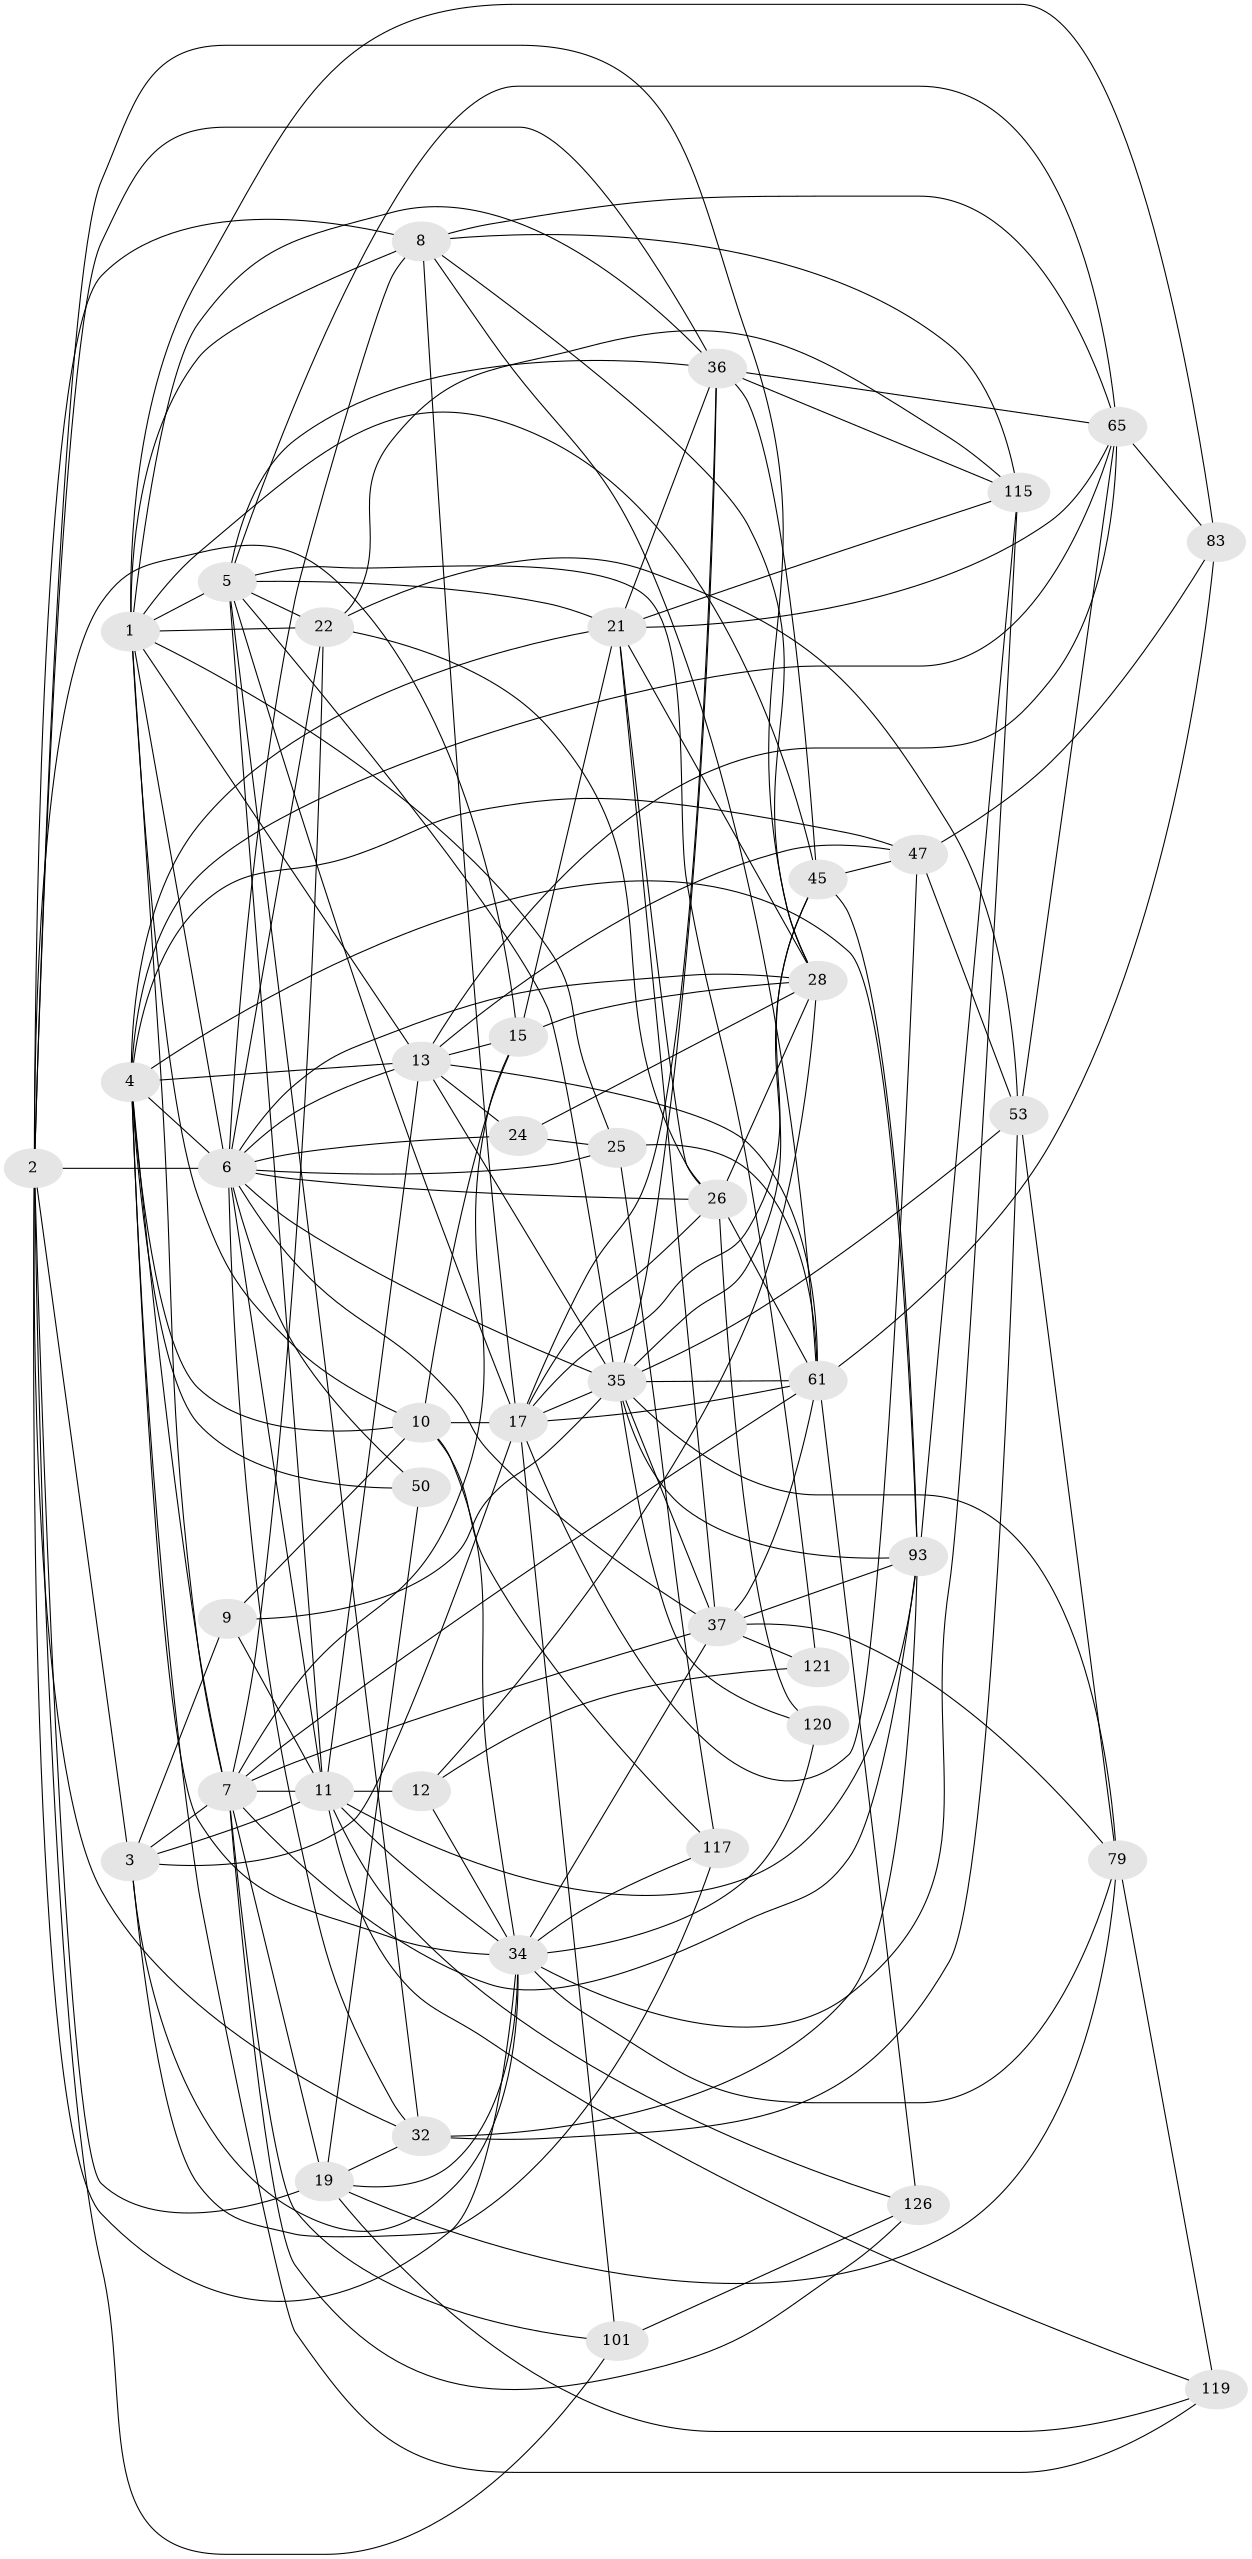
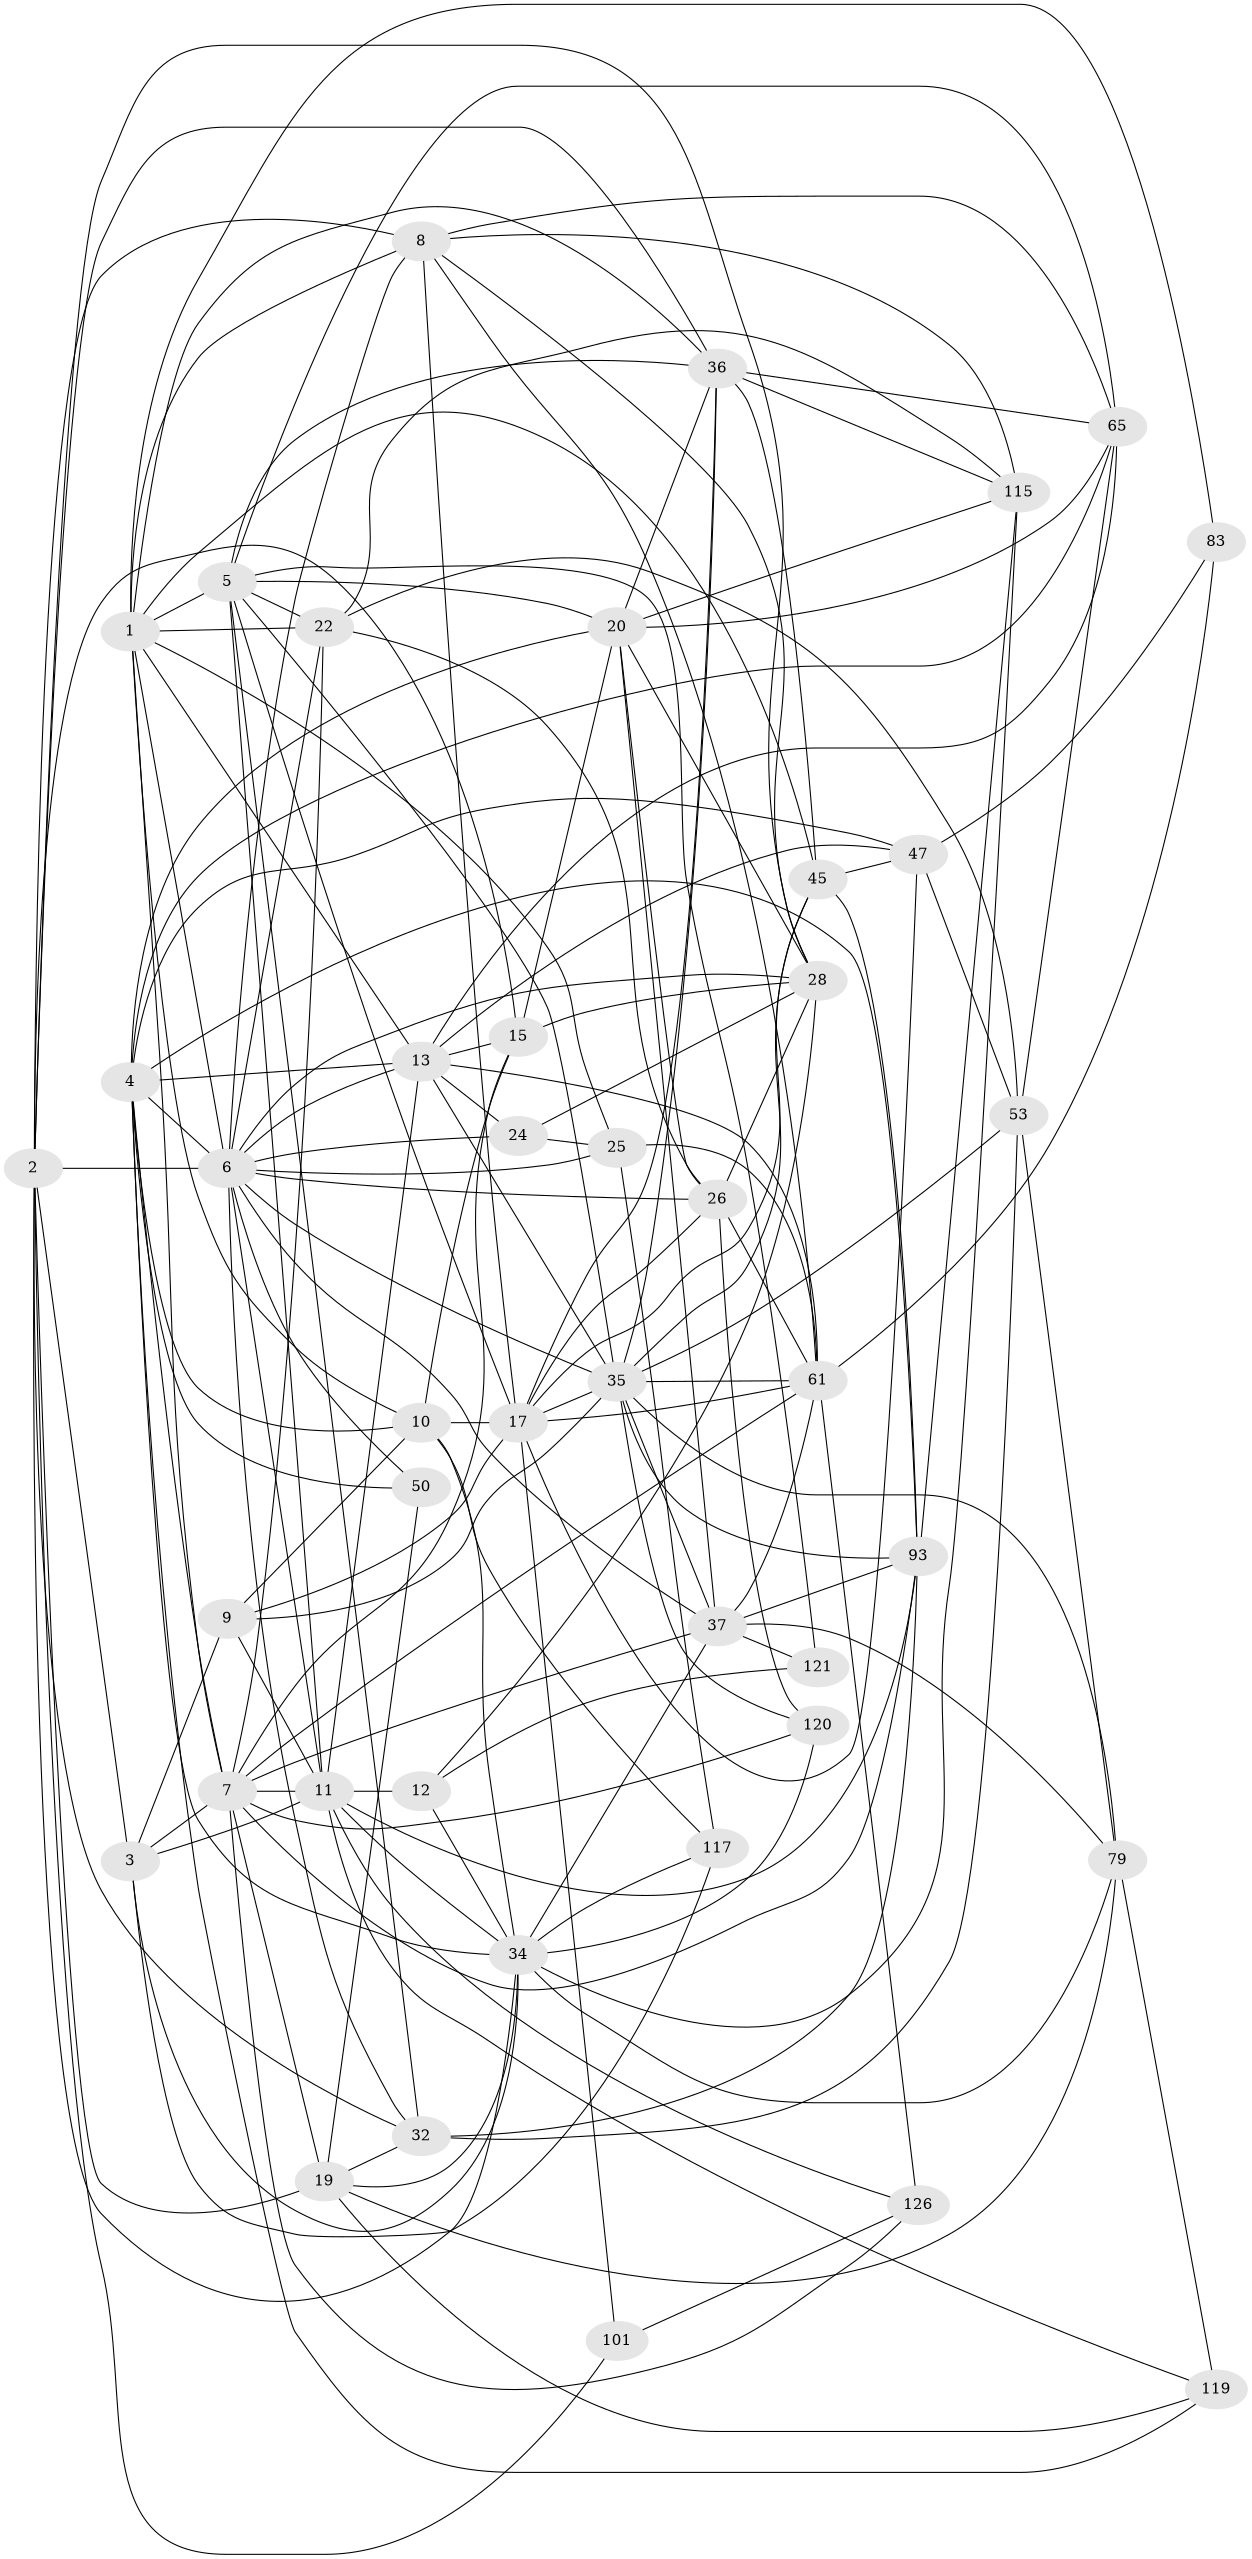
(1167, 485) -> none
(617, 627) -> (617, 627)
(395, 1743) -> (399, 1552)
(282, 2173) -> (523, 1808)
